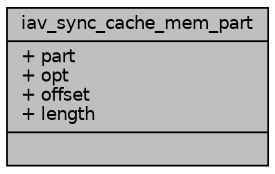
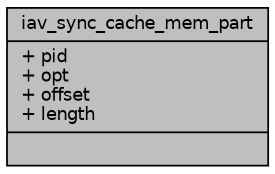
(48, 57) -> (45, 57)
